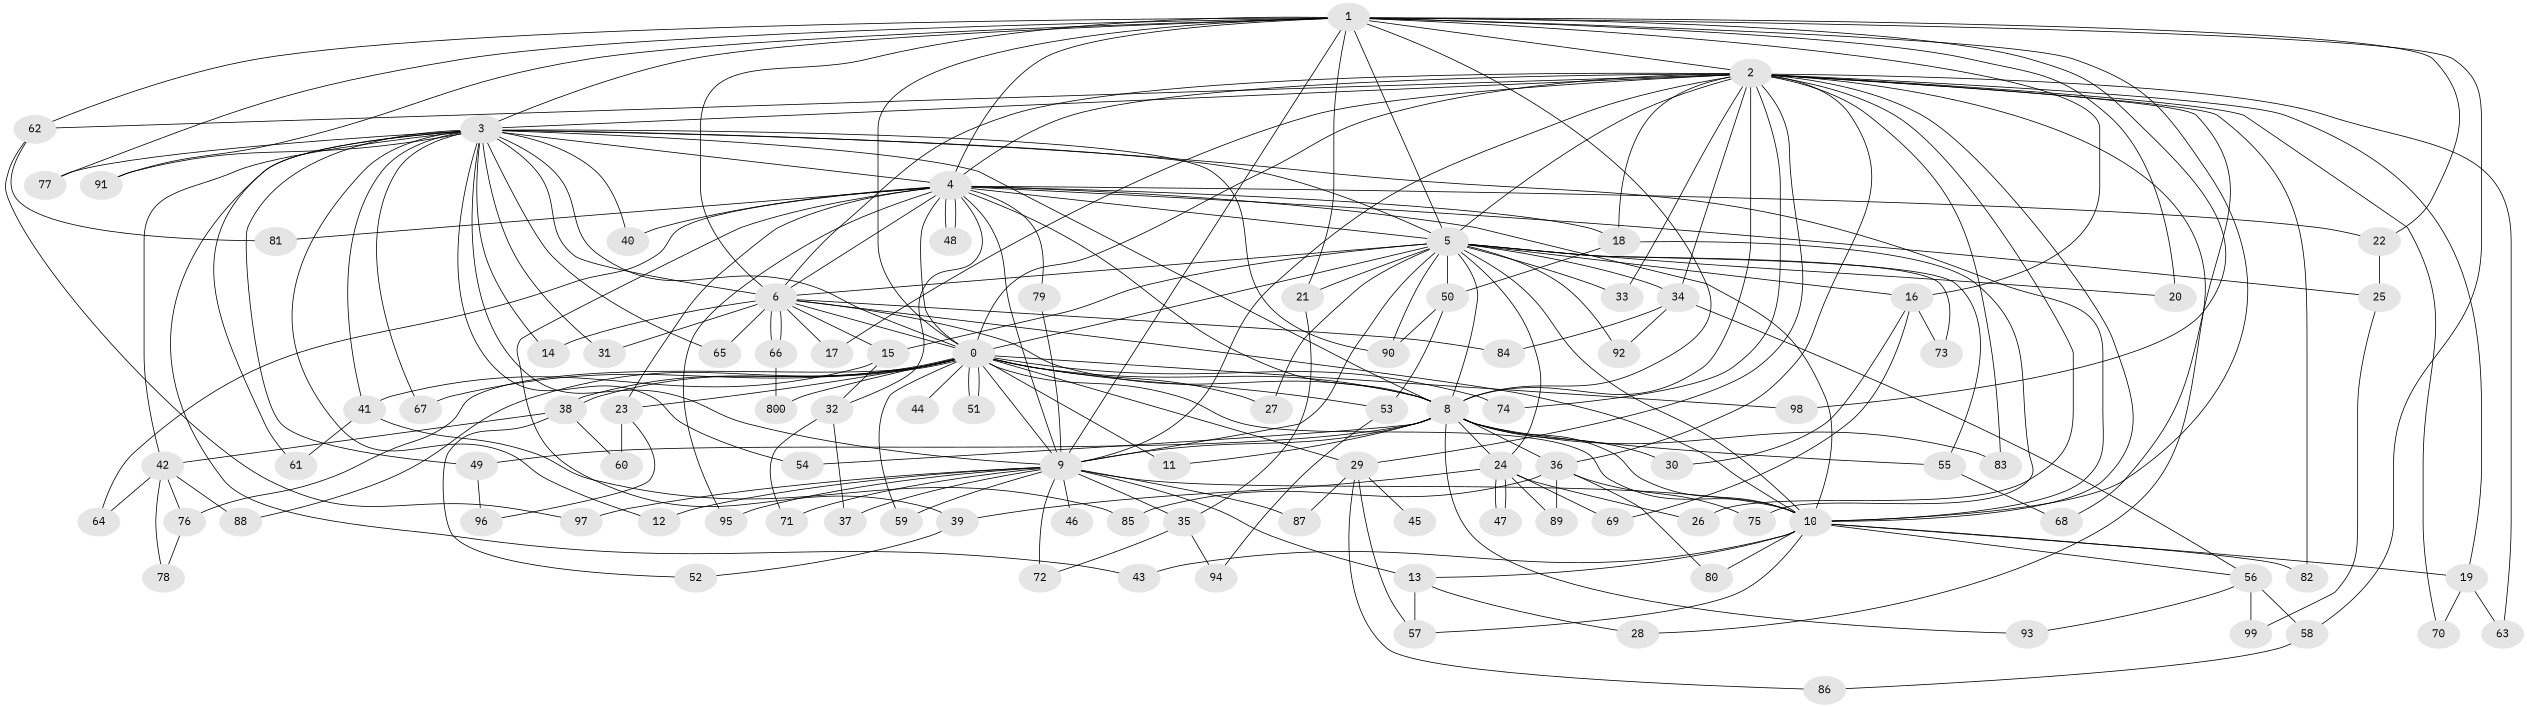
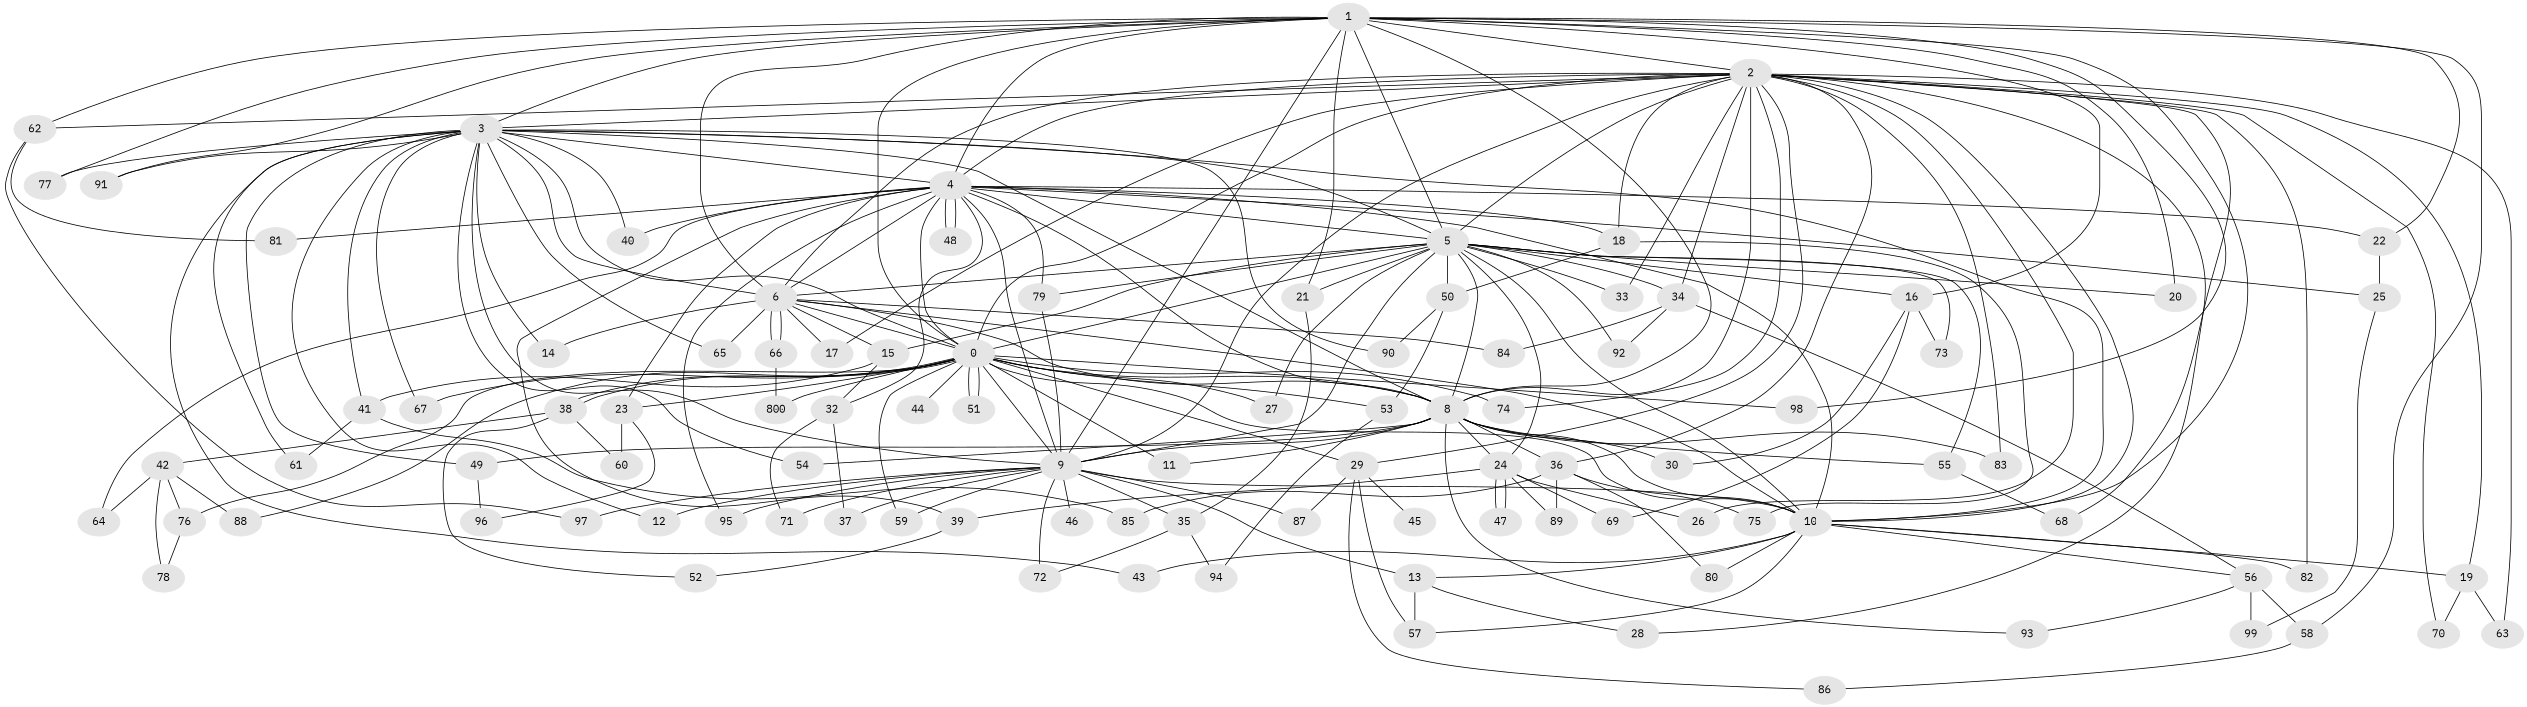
(184, 189) -> none
(1413, 296) -> (1243, 269)
(605, 354) -> none
